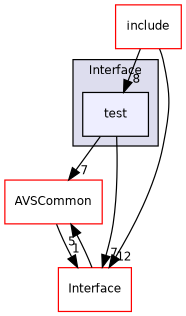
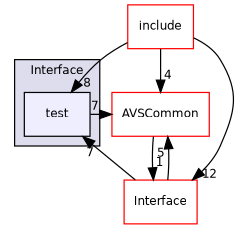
none -> (161, 65)
(116, 196) -> (114, 162)
